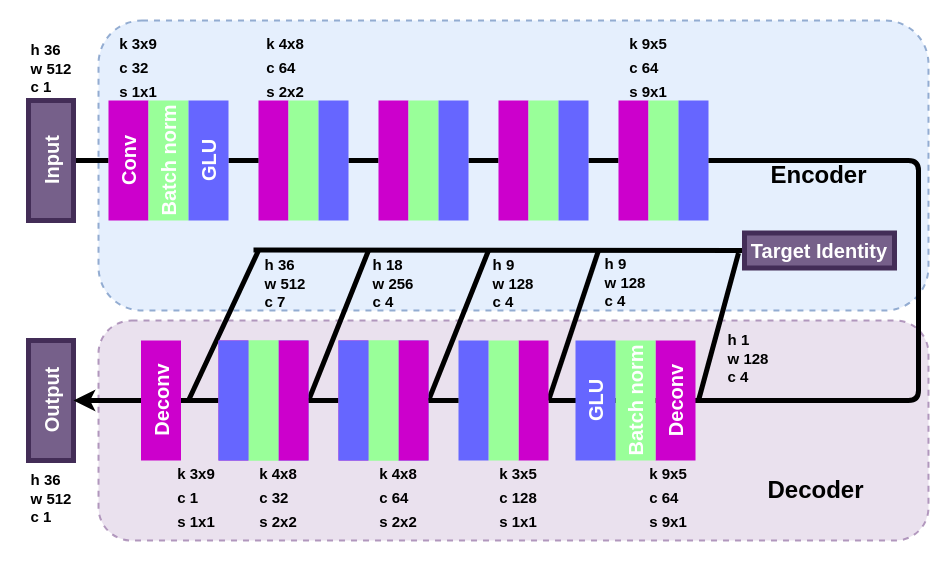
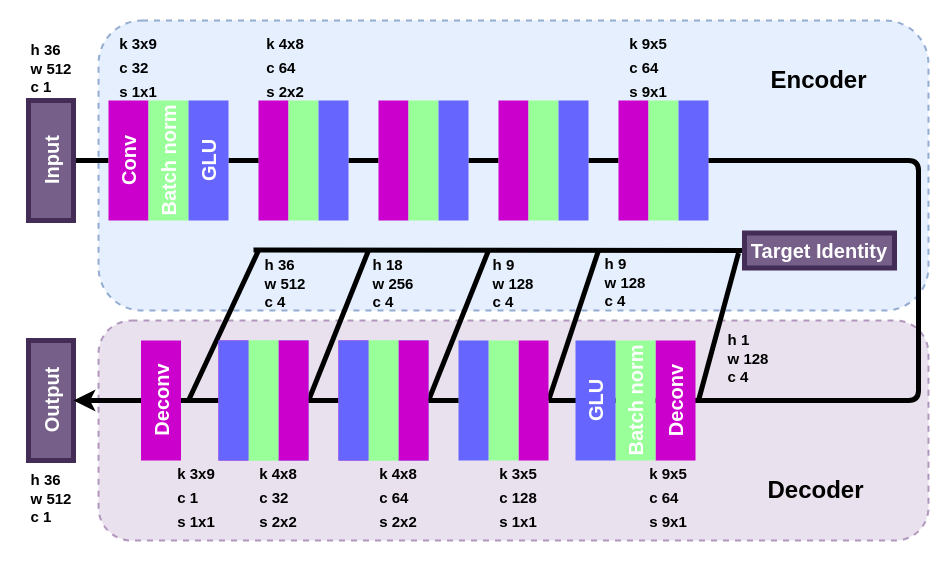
(819, 176) -> (819, 81)
(286, 281) -> (286, 281)
